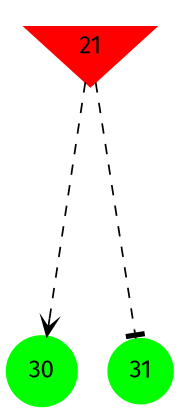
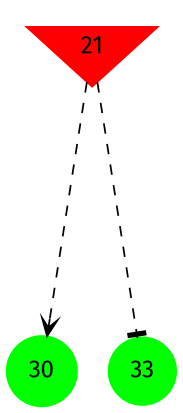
(141, 371) -> (142, 371)
